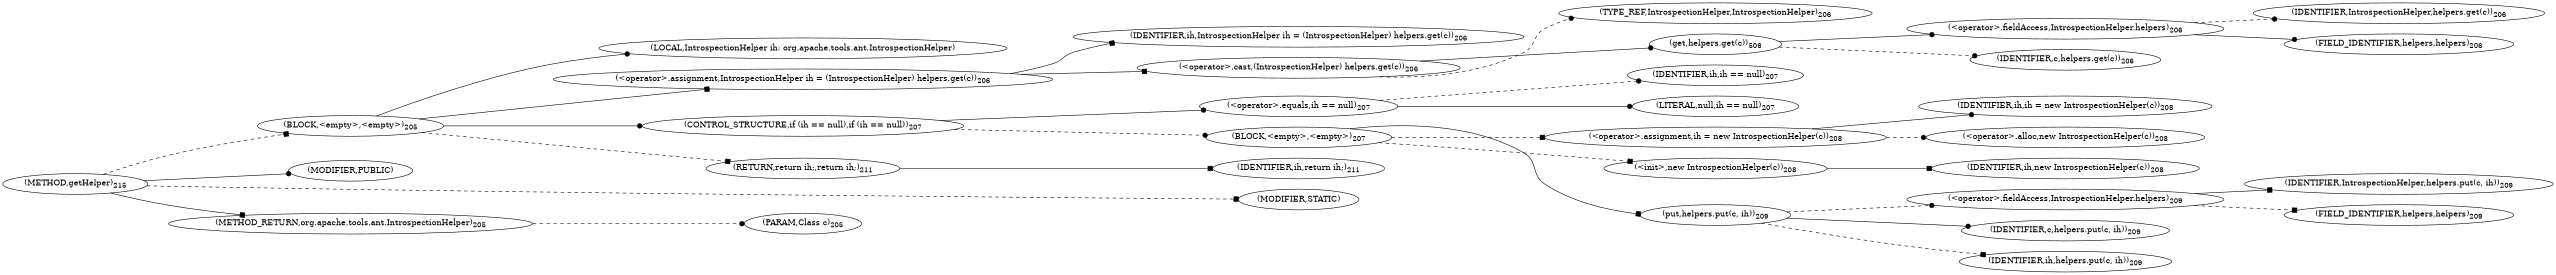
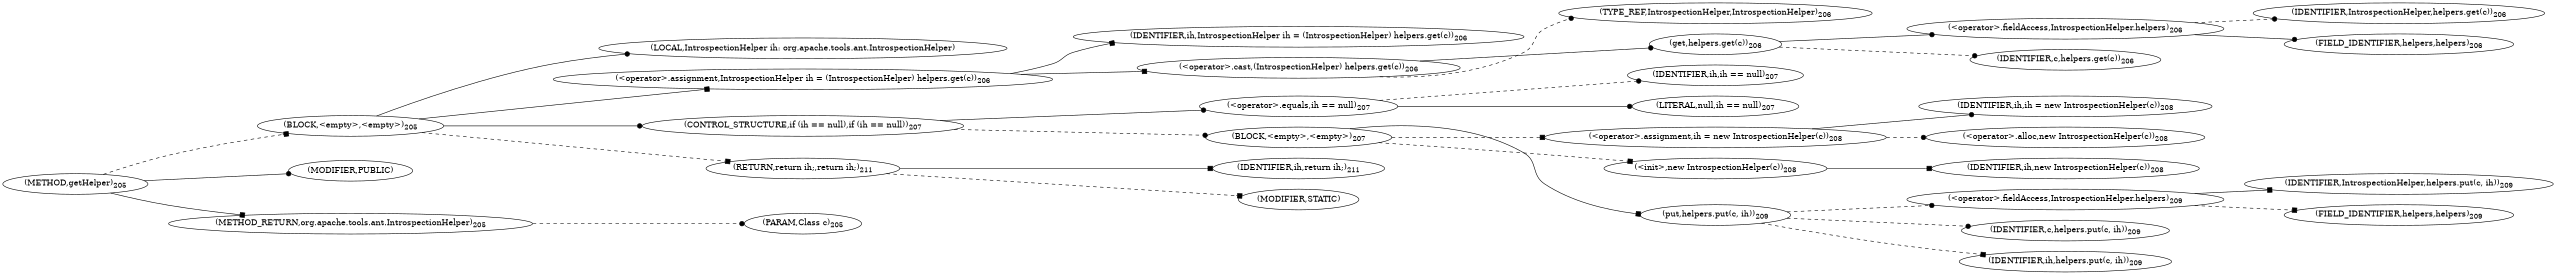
(1755, 43) -> (1755, 43)
(120, 183) -> (120, 183)
(690, 194) -> (1061, 185)
(1876, 222) -> (1876, 222)
